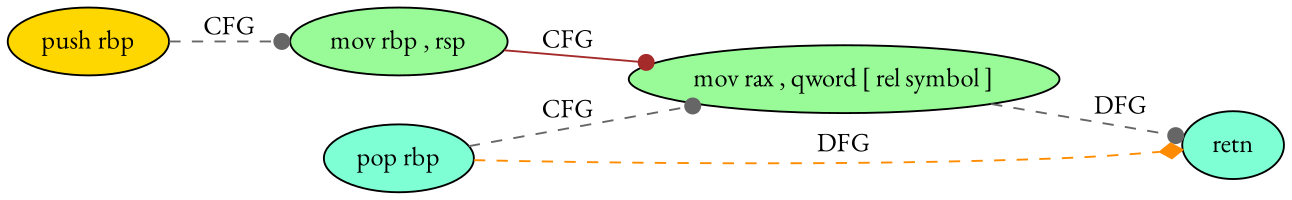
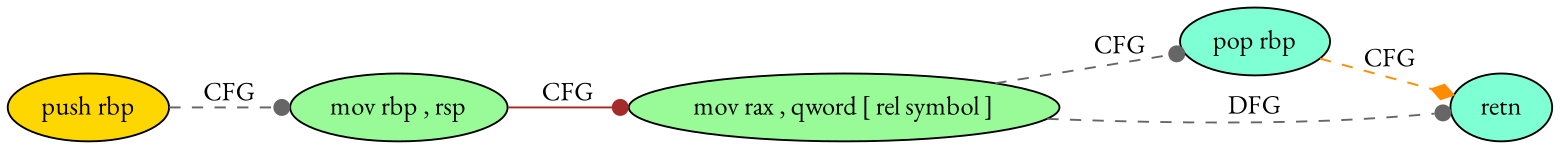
(577, 127) -> (1082, 69)
(844, 144) -> (1390, 59)
